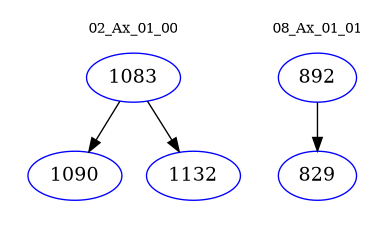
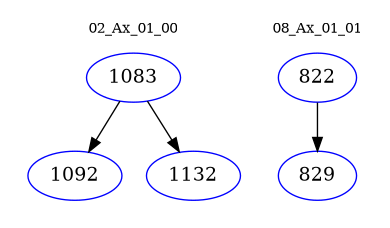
(317, 78) -> (317, 78)
(75, 176) -> (75, 176)
